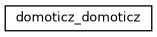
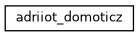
(78, 18) -> (69, 18)
